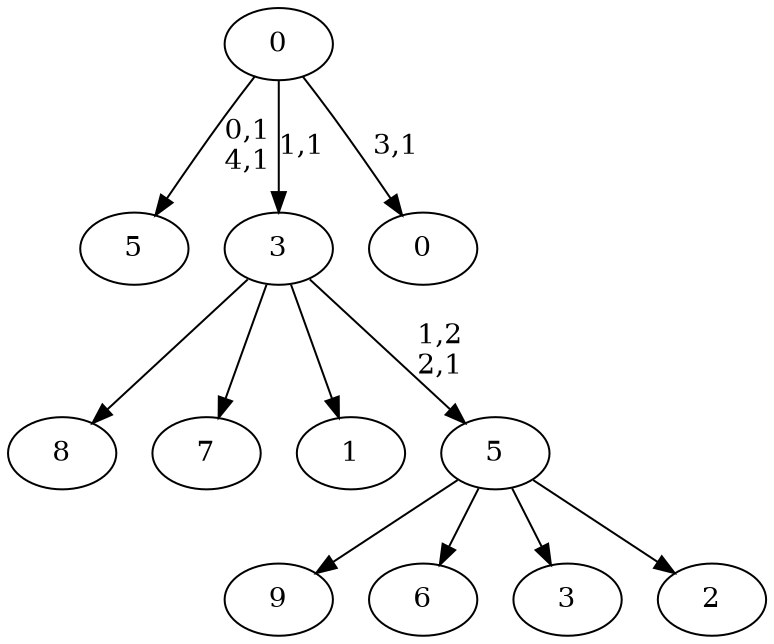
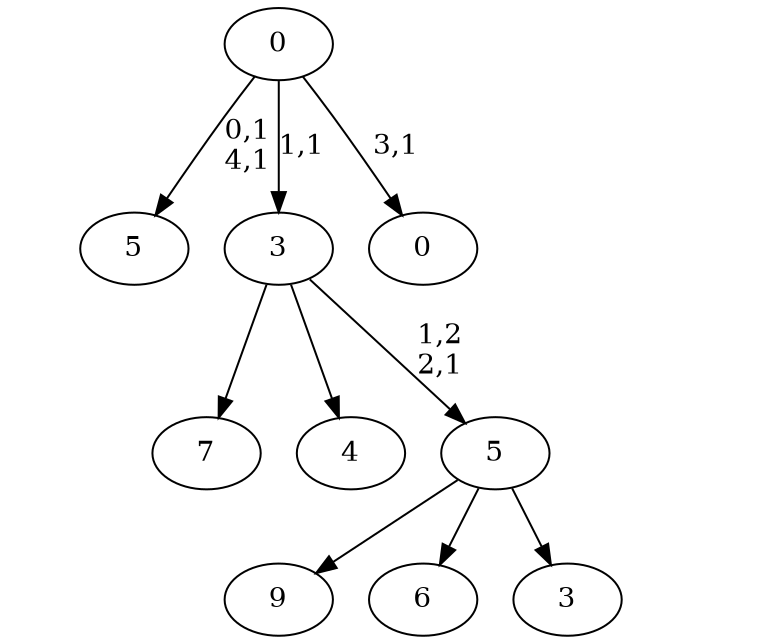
(62, 453) -> none
(351, 453) -> (351, 453)
(712, 600) -> none
